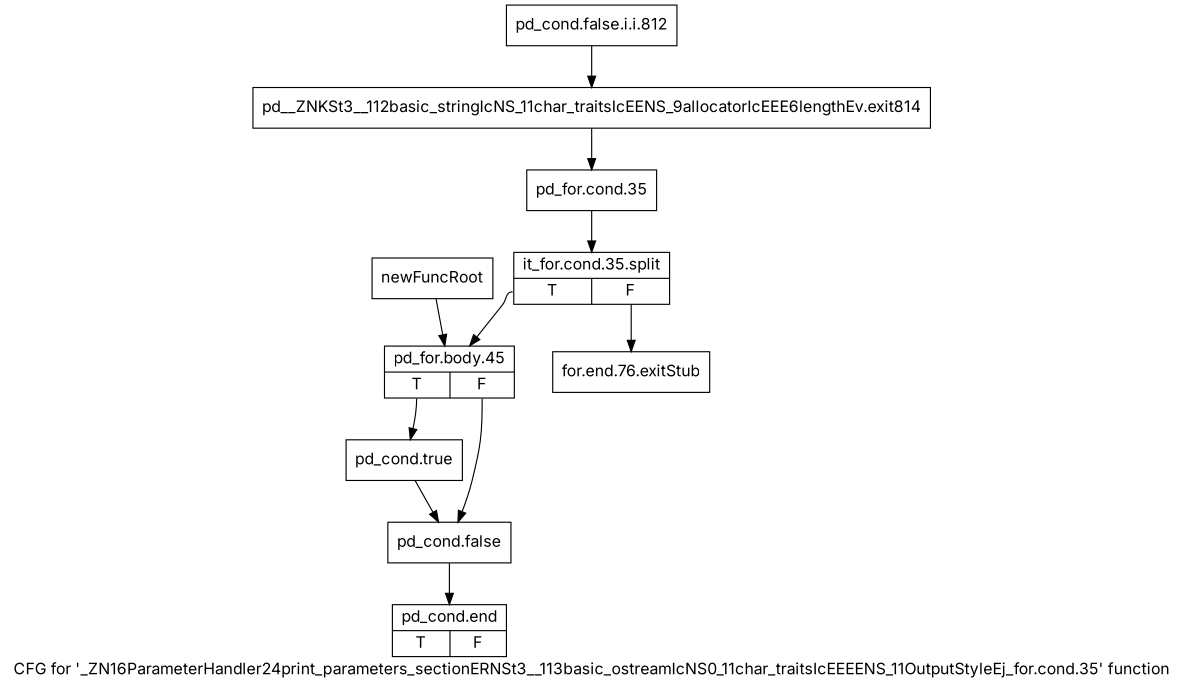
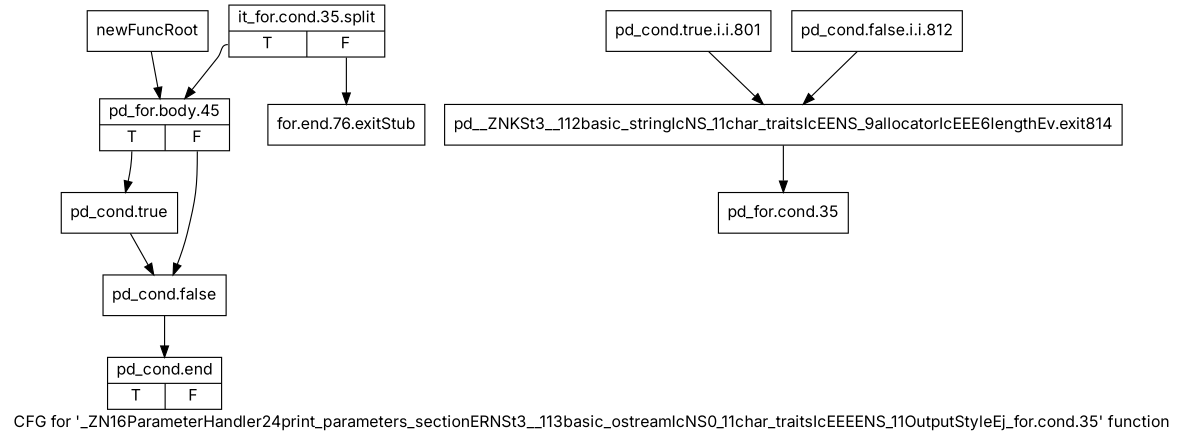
none -> (689, 31)
(592, 226) -> none
